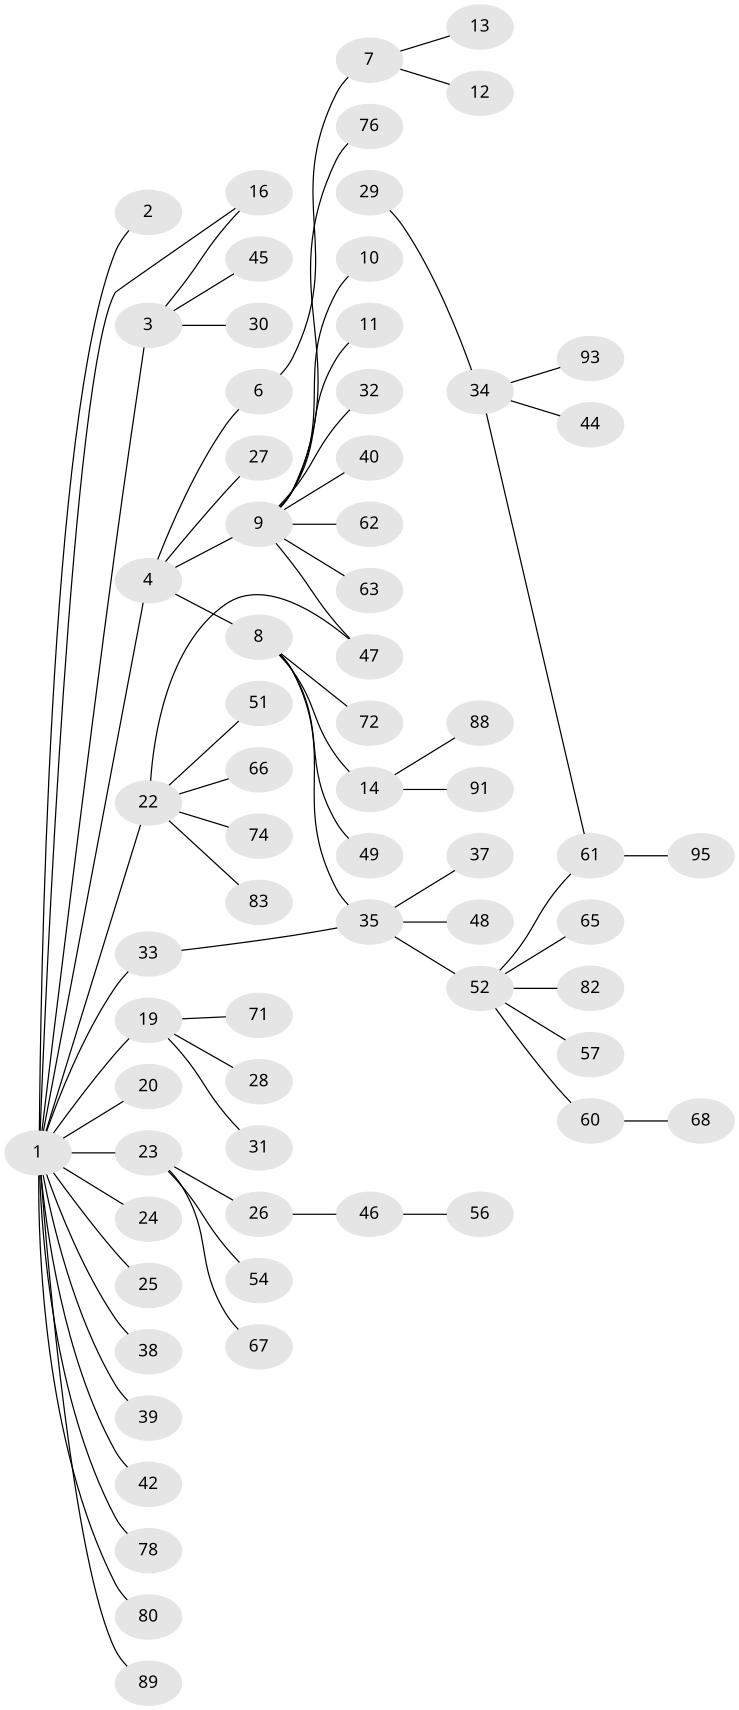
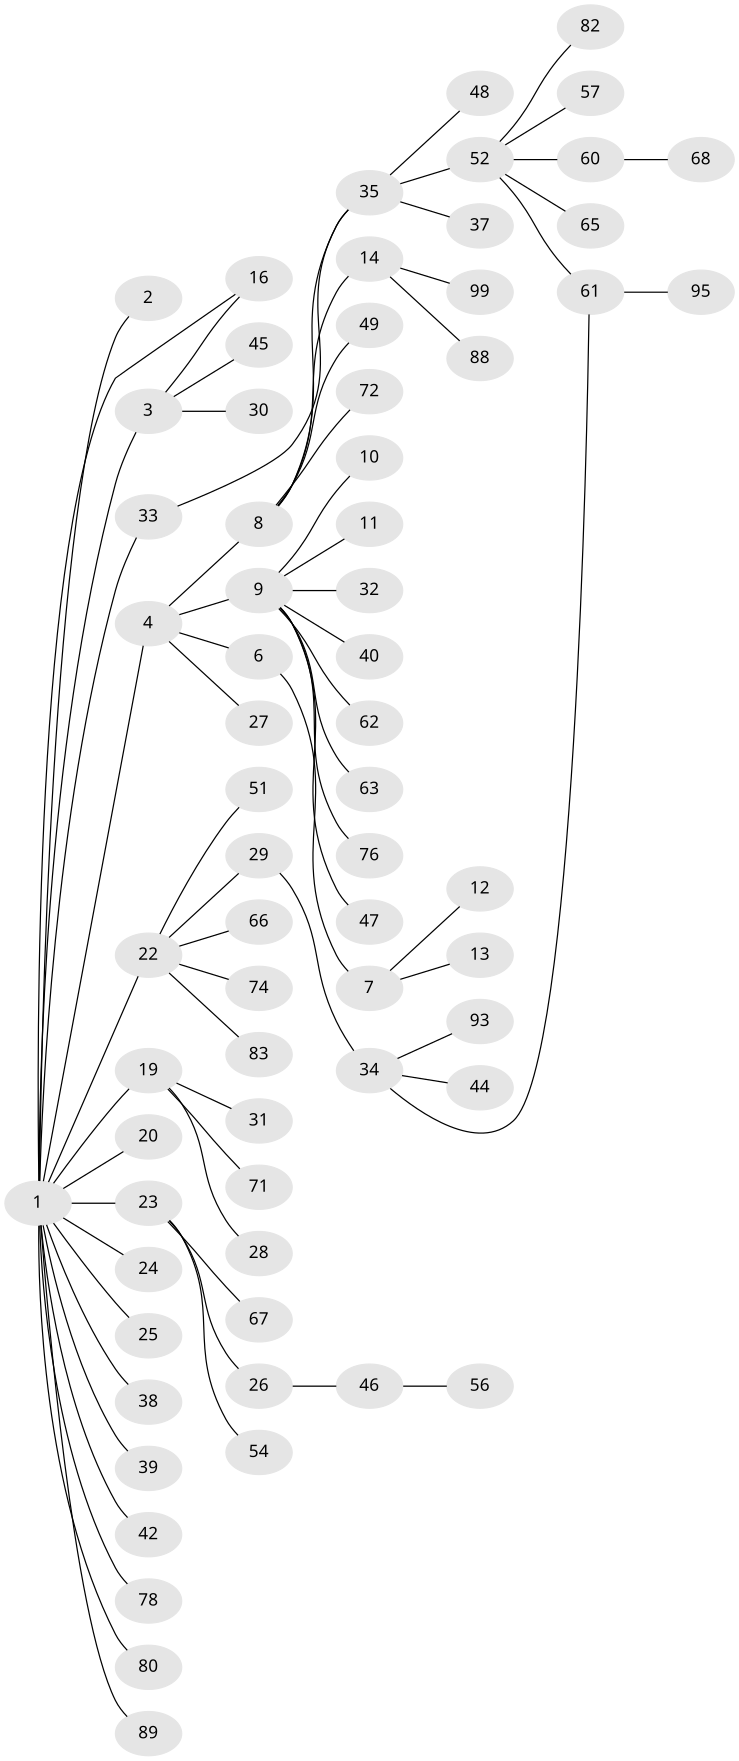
(203, 625) -> (204, 905)
(480, 789) -> (480, 292)
